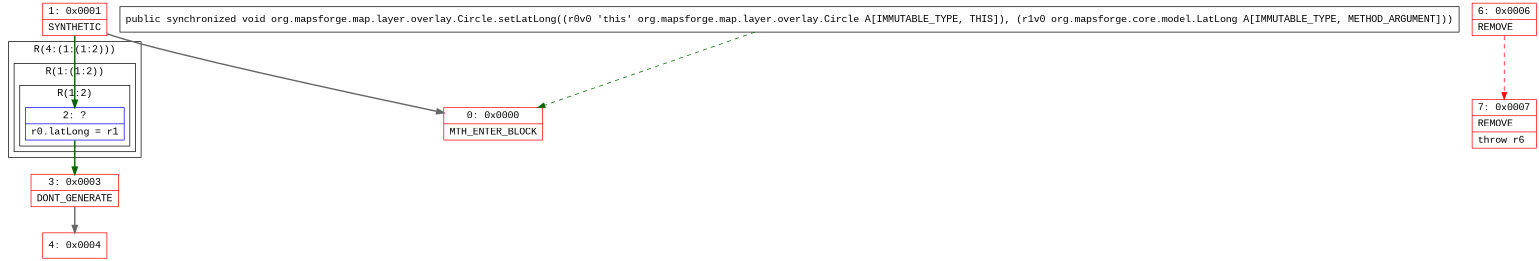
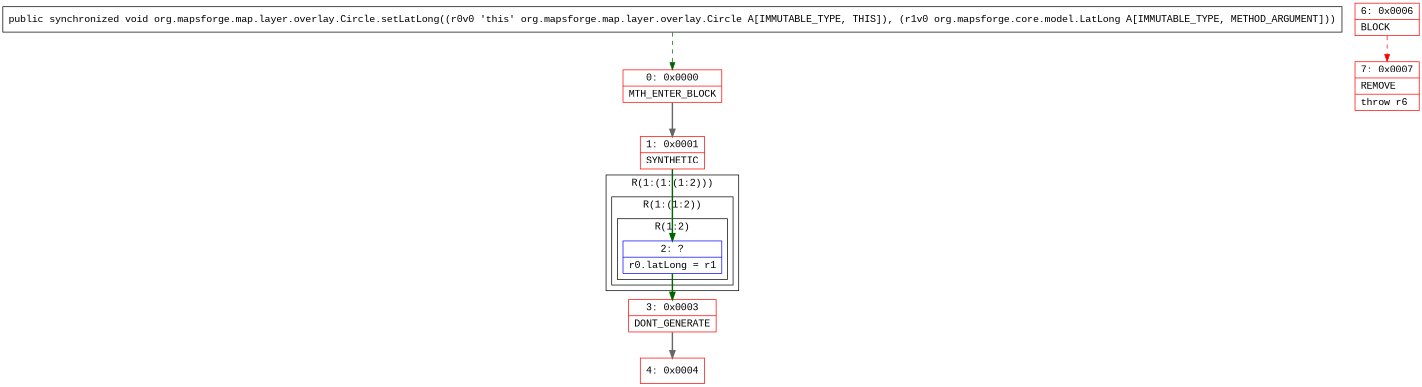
(1495, 27) -> (1375, 27)
(75, 50) -> (672, 183)
(271, 75) -> (672, 116)
